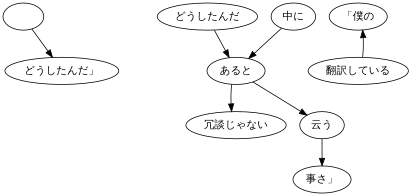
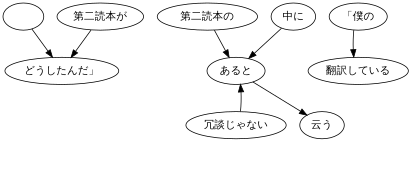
none -> (100, 17)
(207, 17) -> (207, 17)
(363, 47) -> (353, 40)
(231, 94) -> (241, 102)
(322, 179) -> none
